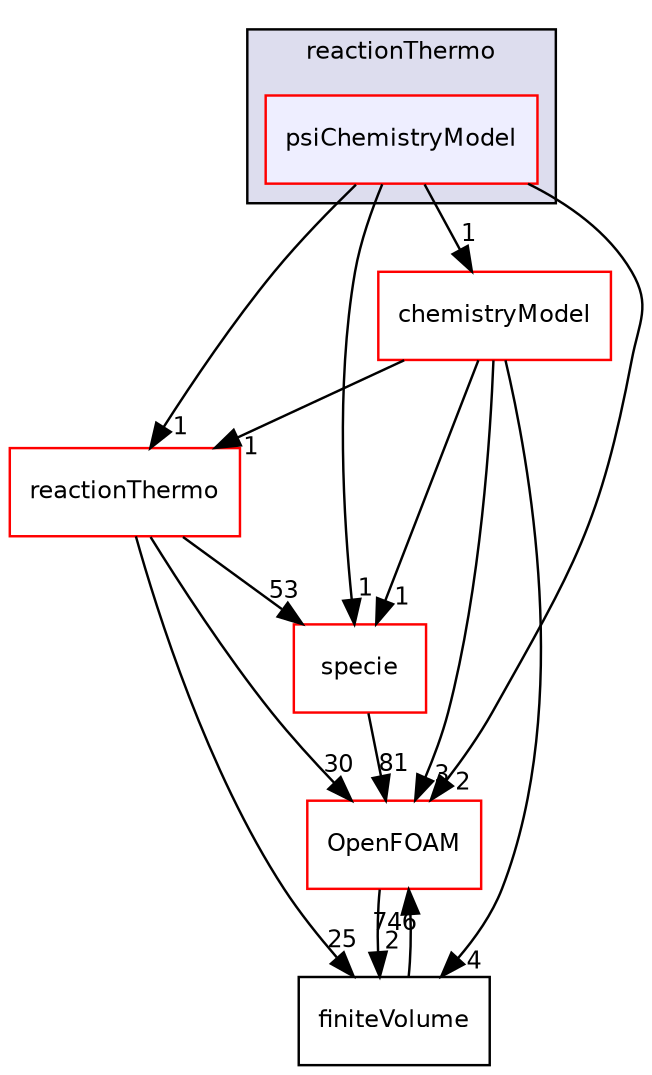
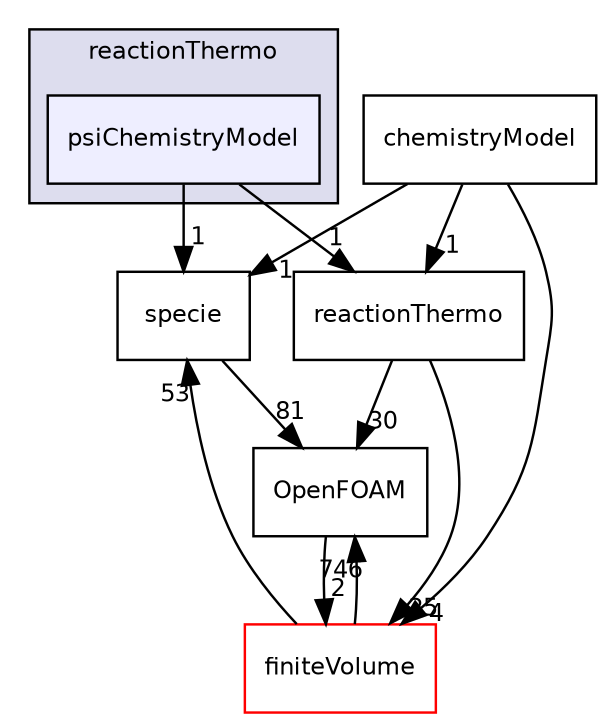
(402, 140) -> (184, 140)
(443, 219) -> none
(495, 316) -> (480, 140)
(605, 474) -> none
(125, 492) -> (409, 316)
(475, 572) -> none
(233, 573) -> (223, 514)
(360, 668) -> (184, 316)
(394, 845) -> (340, 492)
(394, 1021) -> (340, 668)
